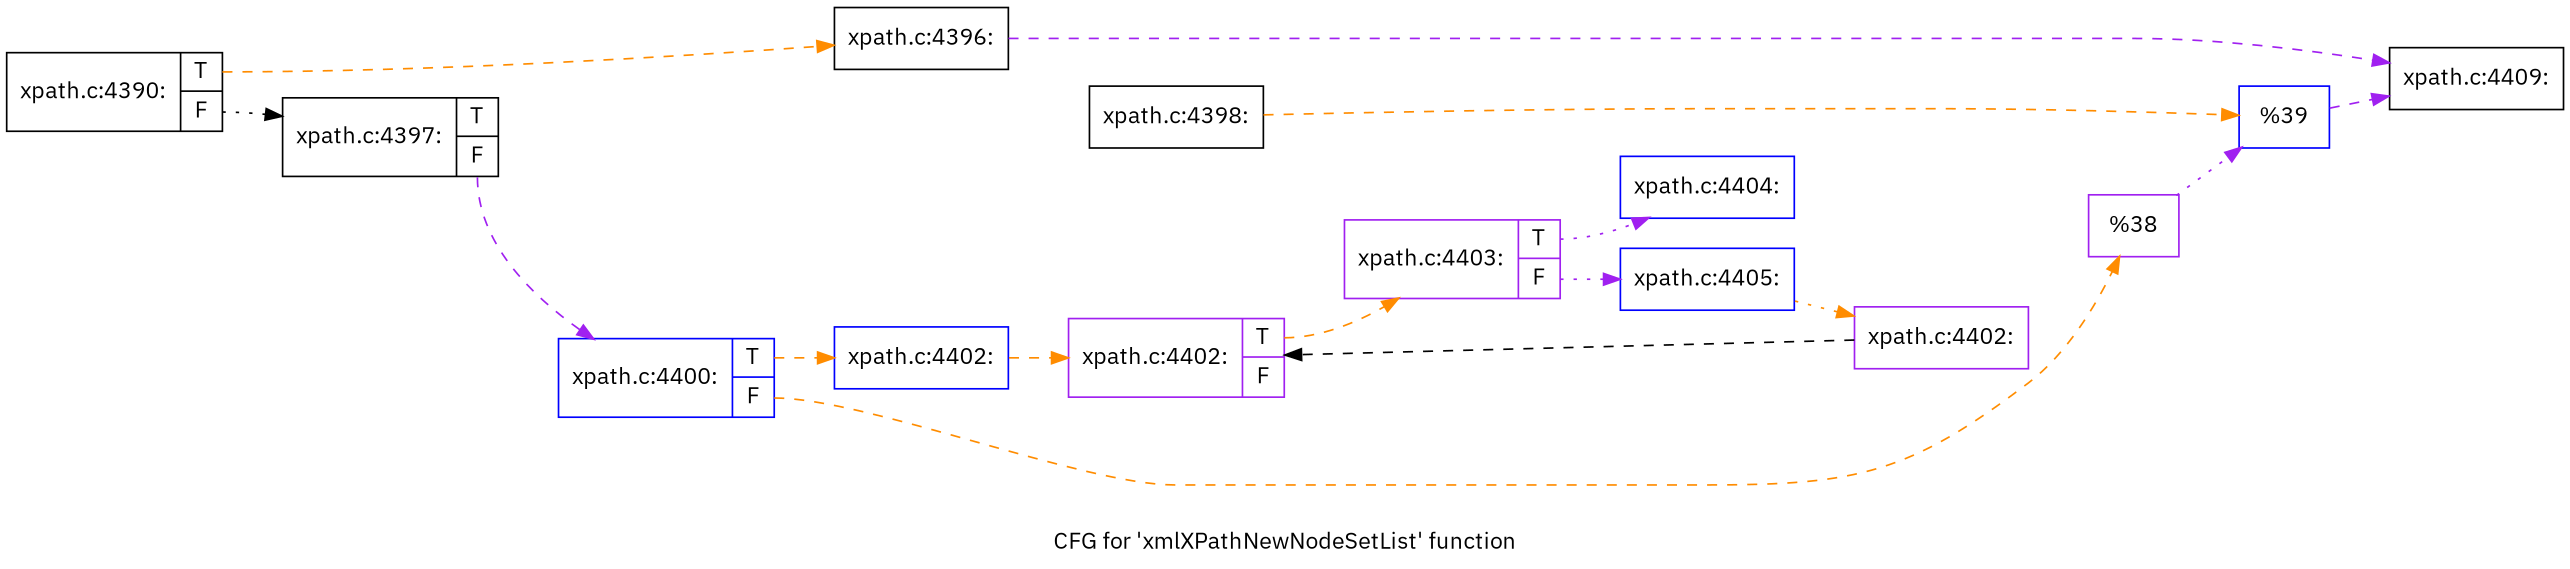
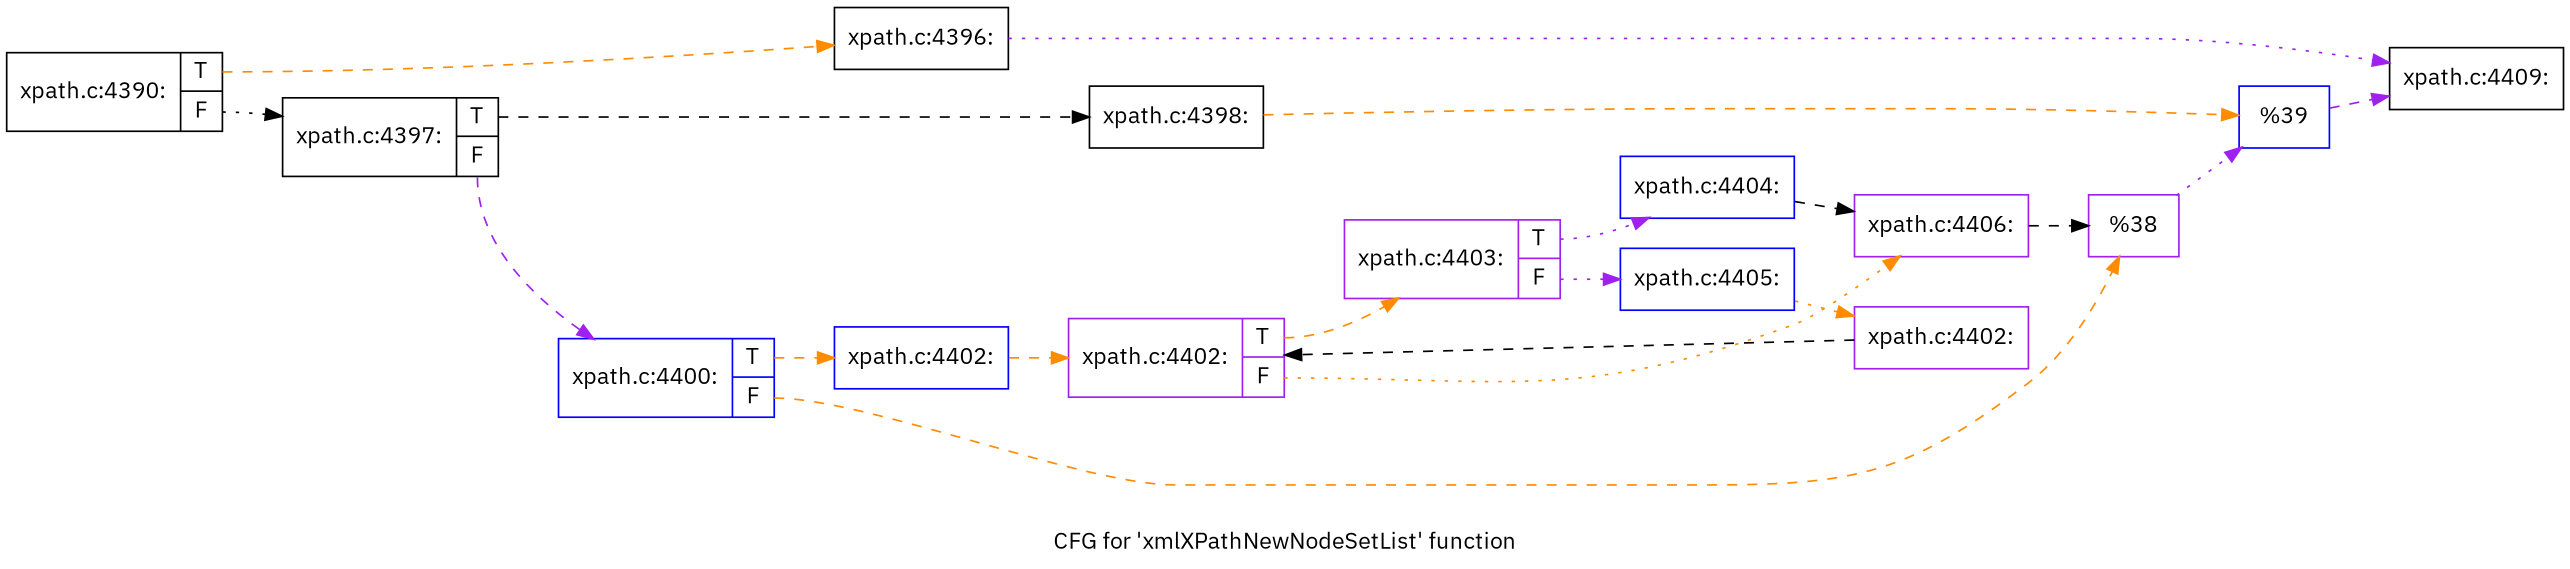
(1691, 38) -> (1691, 38)
none -> (785, 117)
none -> (1941, 226)
